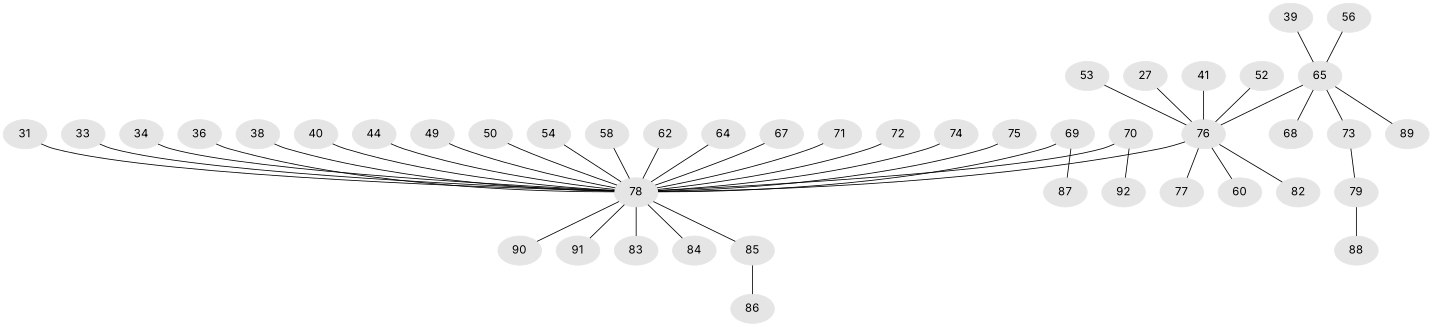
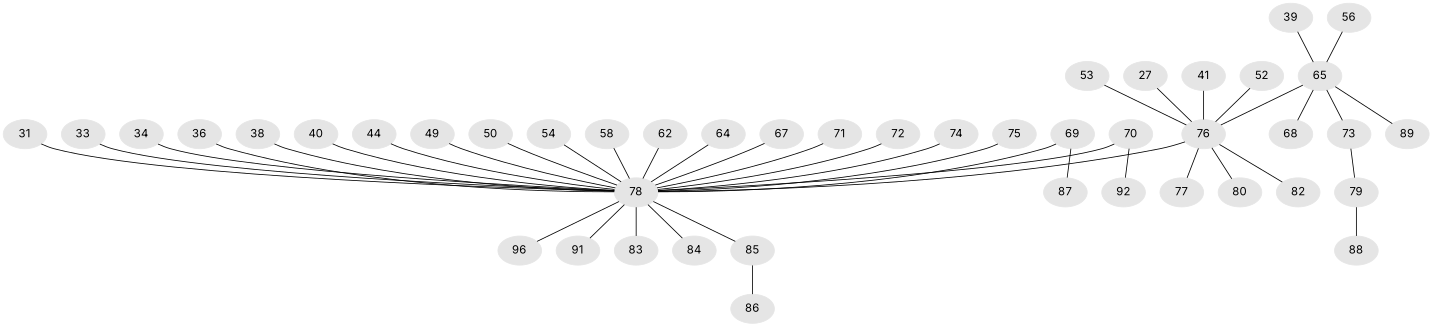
(1240, 192) -> (1240, 192)
(520, 251) -> (520, 251)
